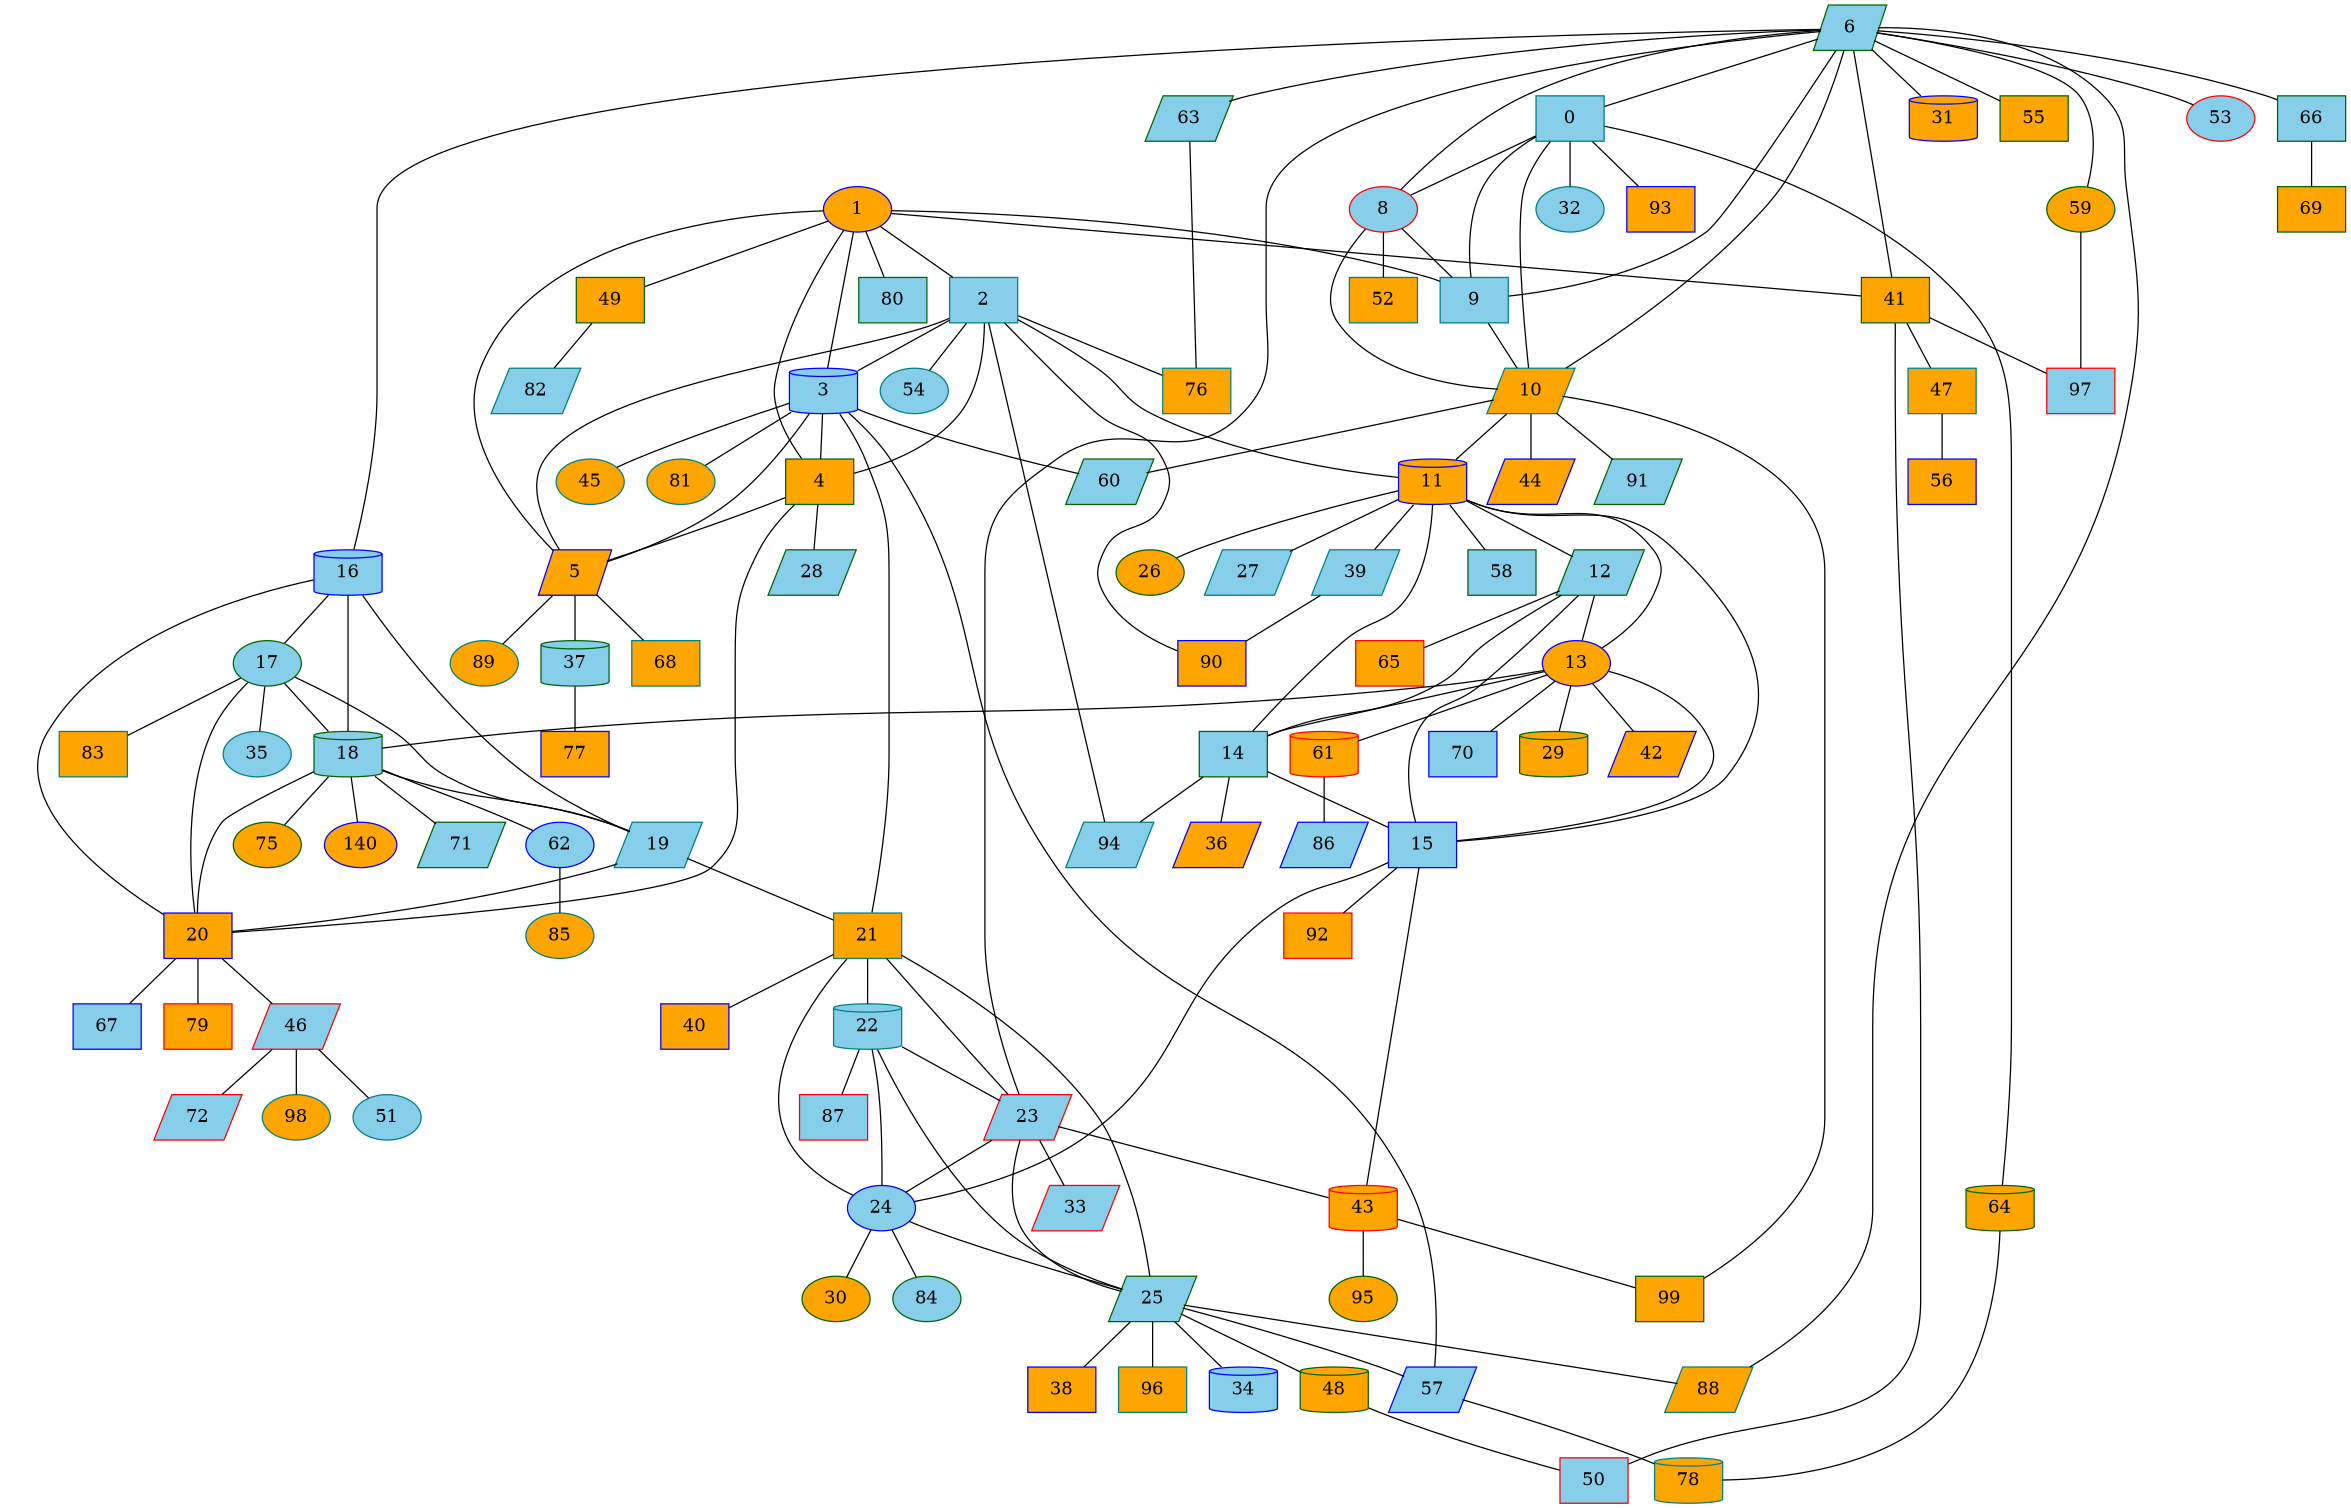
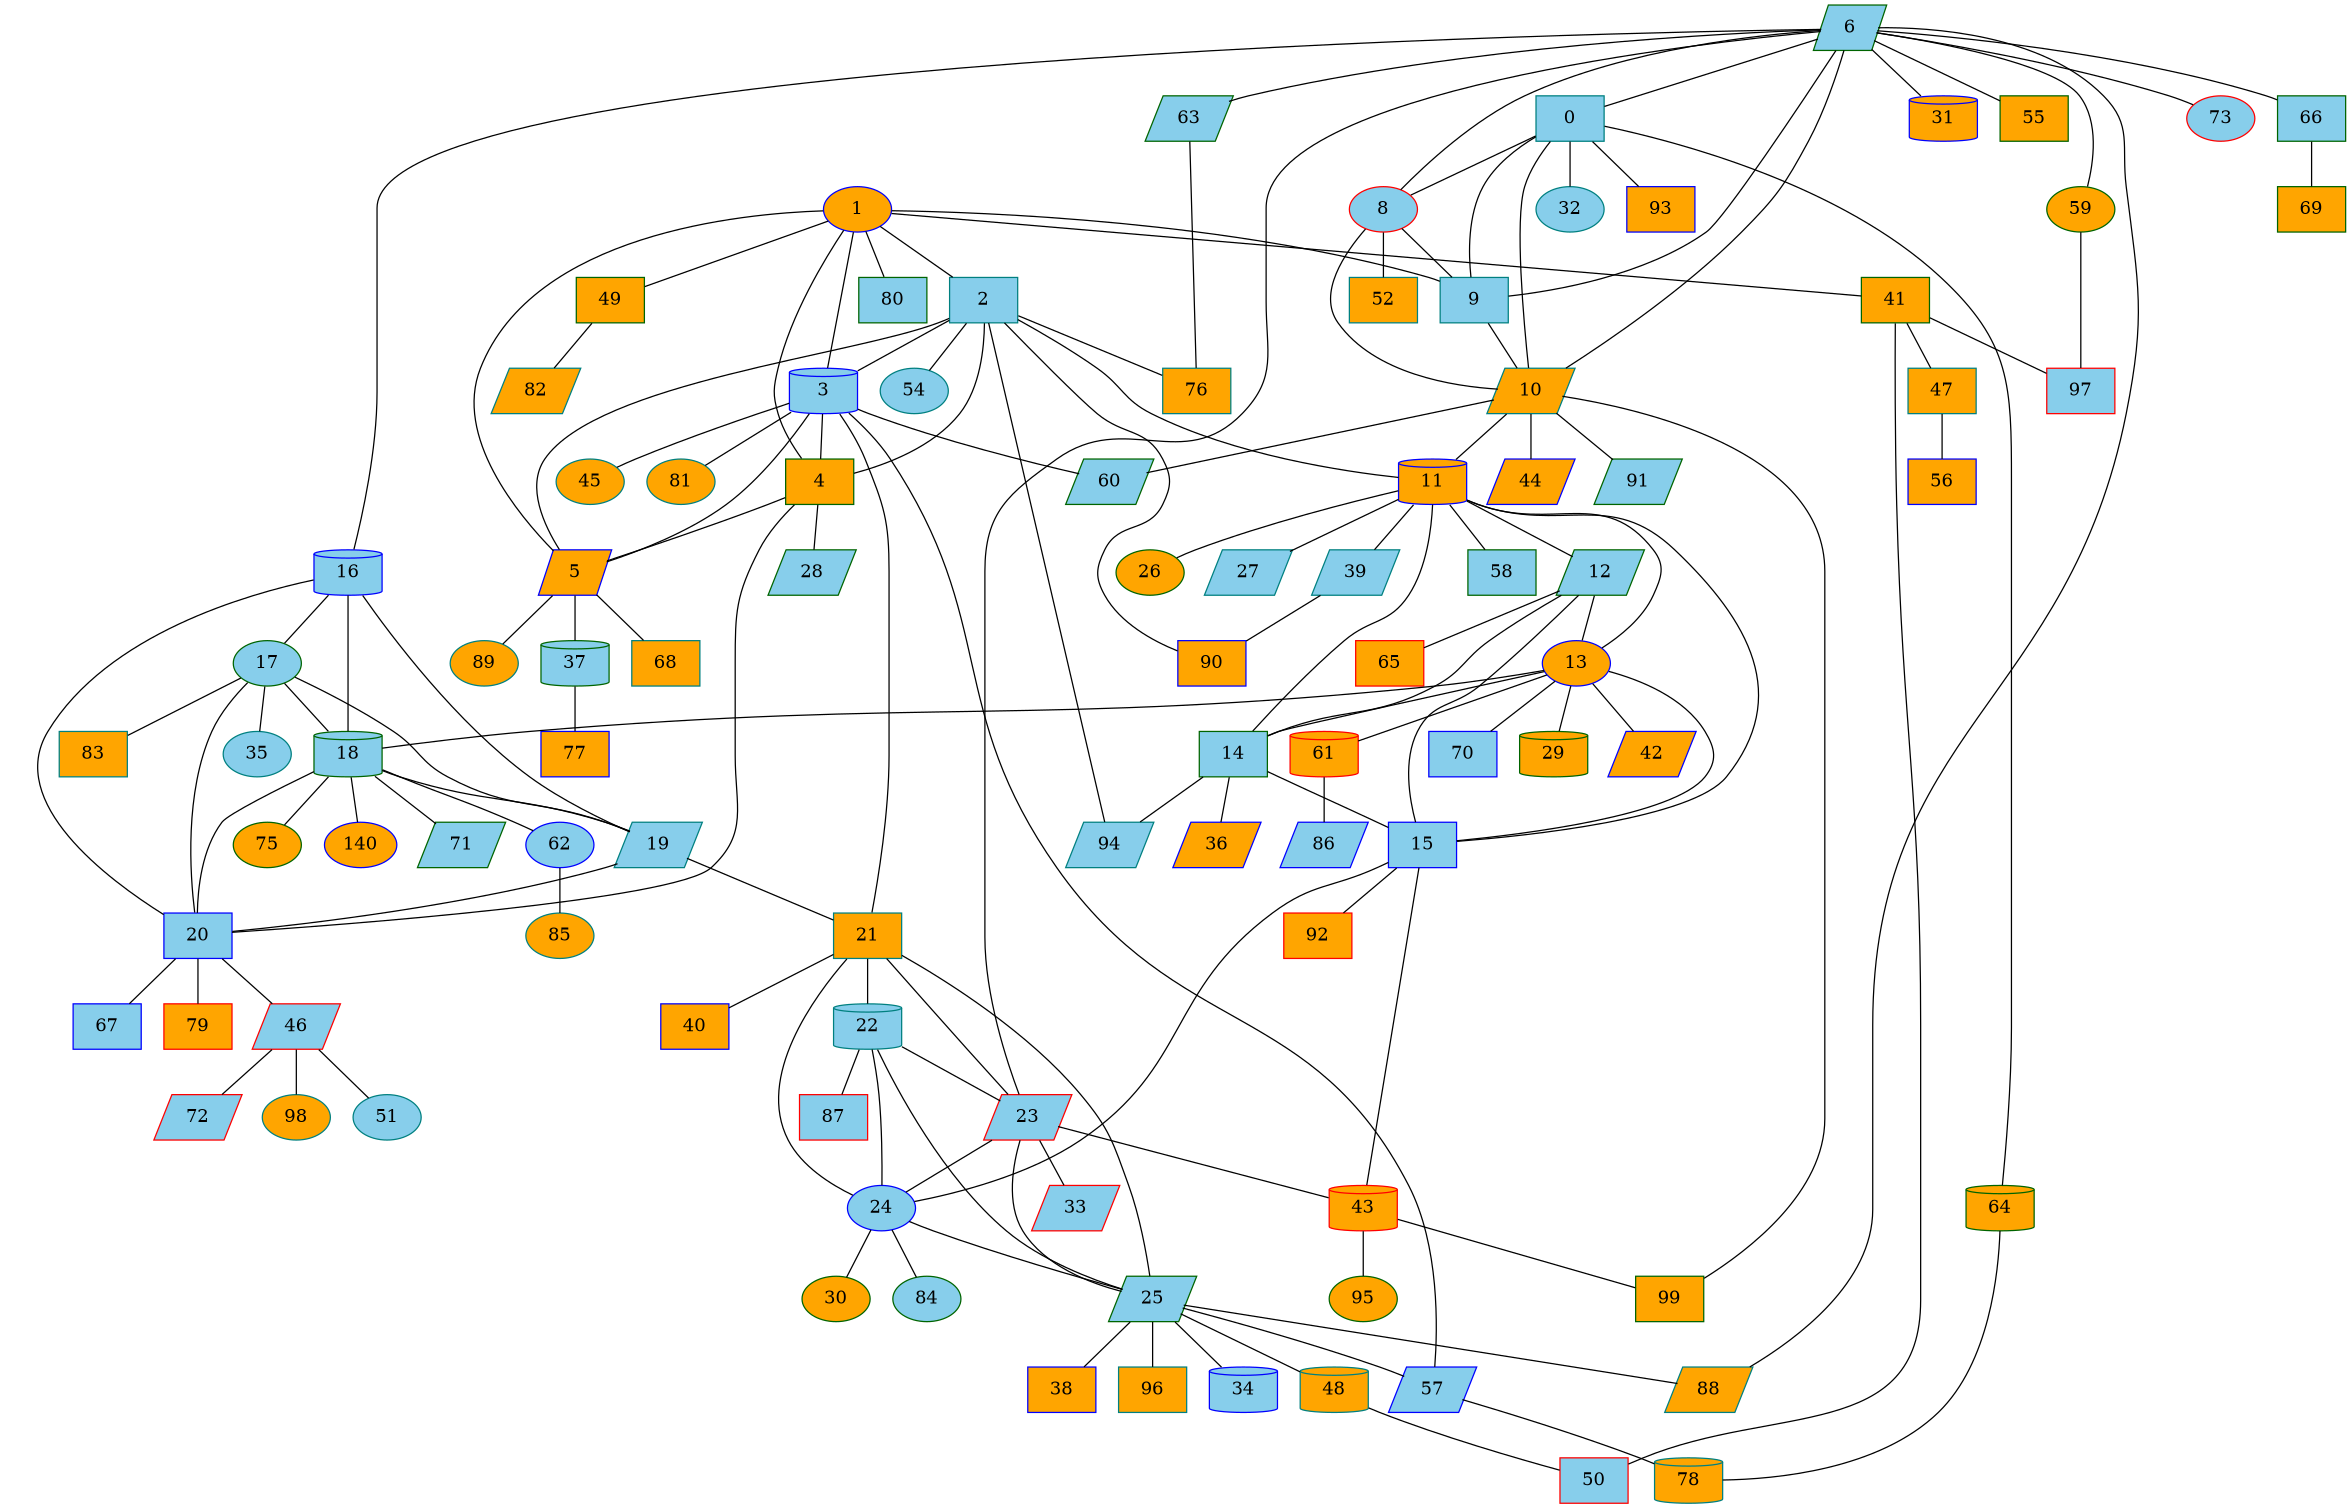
(2221, 119) -> (2221, 119)
(1873, 164) -> none
(536, 391) -> (536, 391)
(198, 936) -> (198, 936)
(1334, 1390) -> (1334, 1390)
